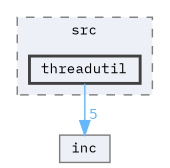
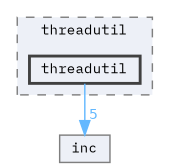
(85, 31) -> (85, 31)
